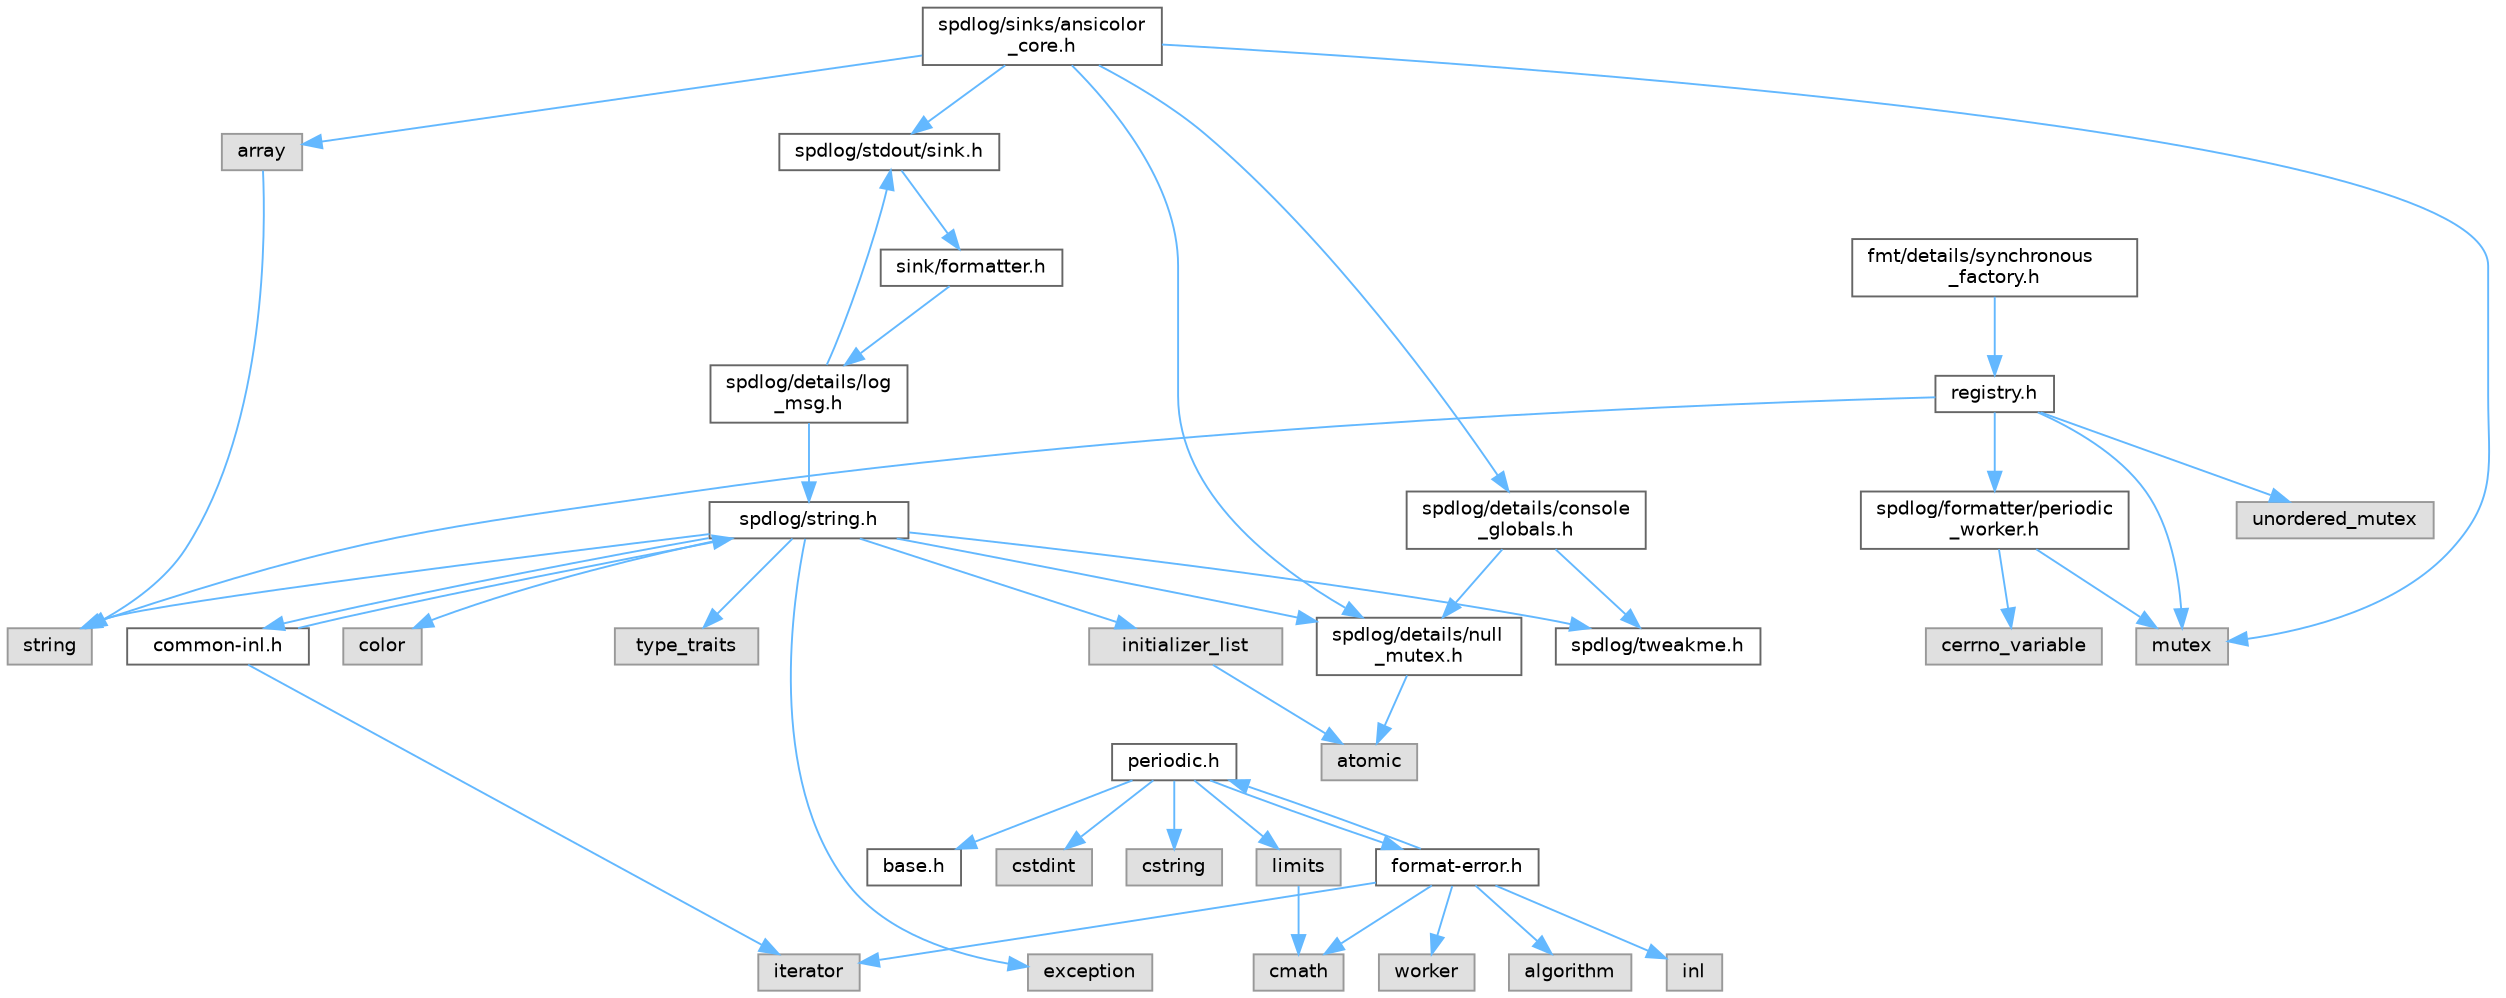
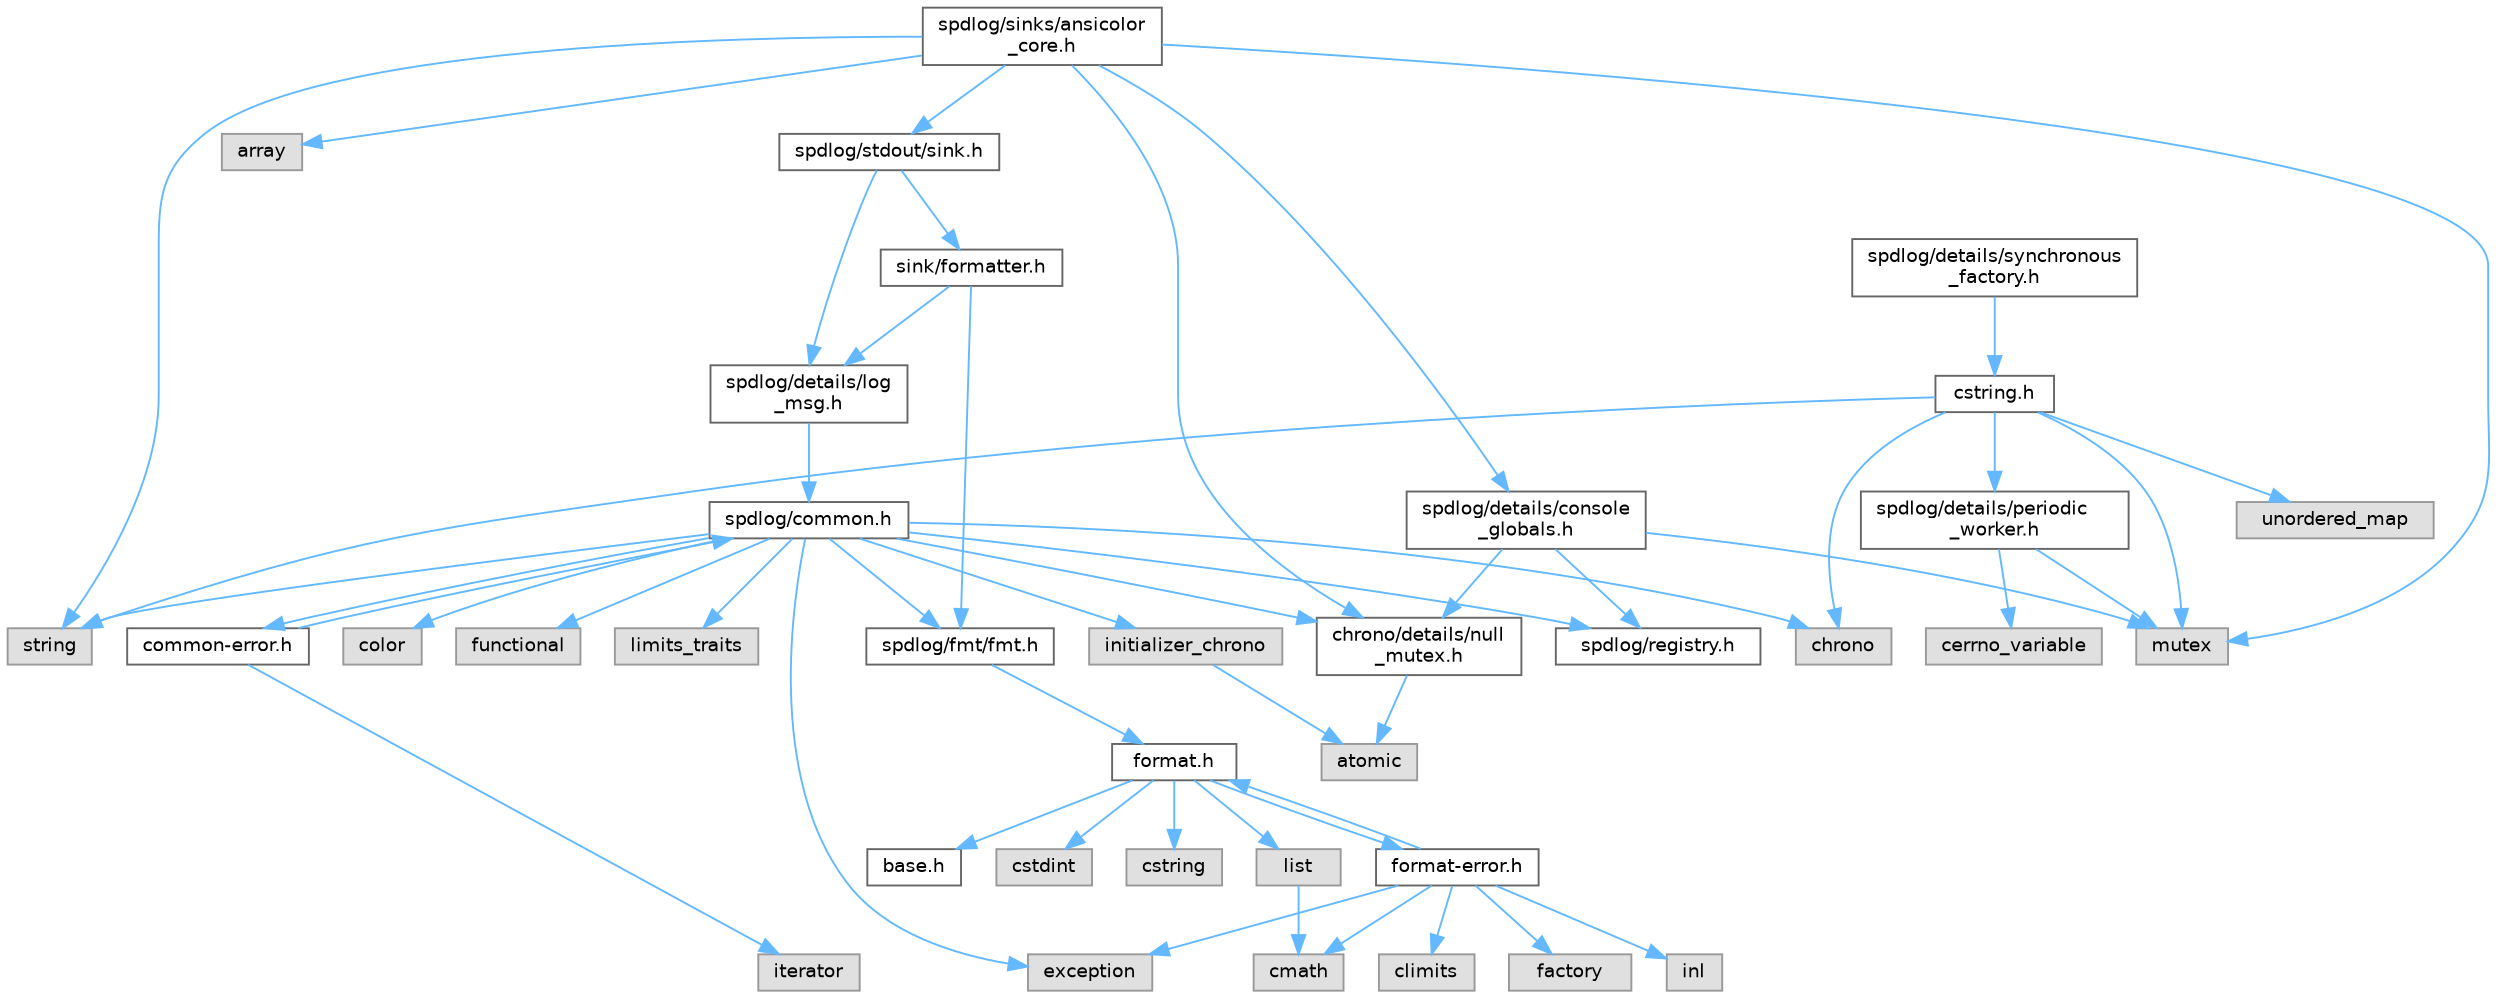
(1995, 268) -> (1995, 268)
(860, 278) -> (842, 257)
(1995, 394) -> (1995, 394)
(239, 419) -> (305, 91)
(809, 520) -> (809, 520)
(1995, 520) -> (1995, 520)
(2335, 520) -> (2335, 520)
none -> (1890, 567)
(218, 646) -> (218, 646)
none -> (518, 646)
(687, 646) -> (687, 646)
none -> (960, 646)
(1186, 646) -> (1186, 646)
(1419, 646) -> (1419, 646)
(1658, 646) -> (1658, 646)
none -> (1844, 646)
(1174, 762) -> (1174, 762)
(1299, 867) -> (1299, 867)
(1128, 922) -> (1283, 917)
(1427, 973) -> (1427, 973)
(1570, 973) -> (1570, 973)
